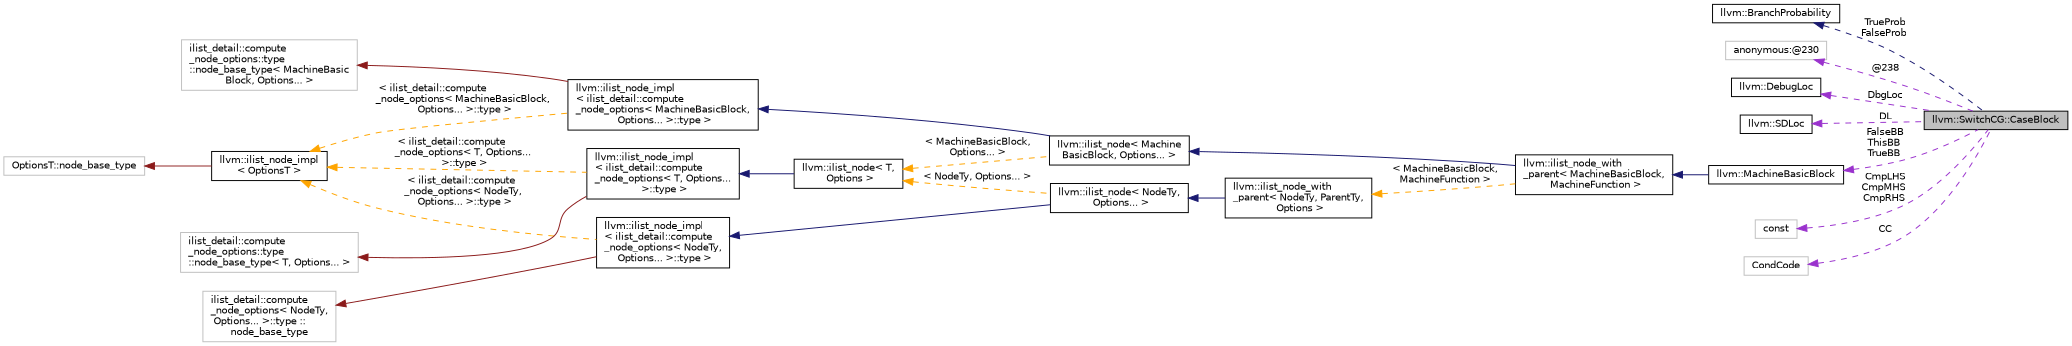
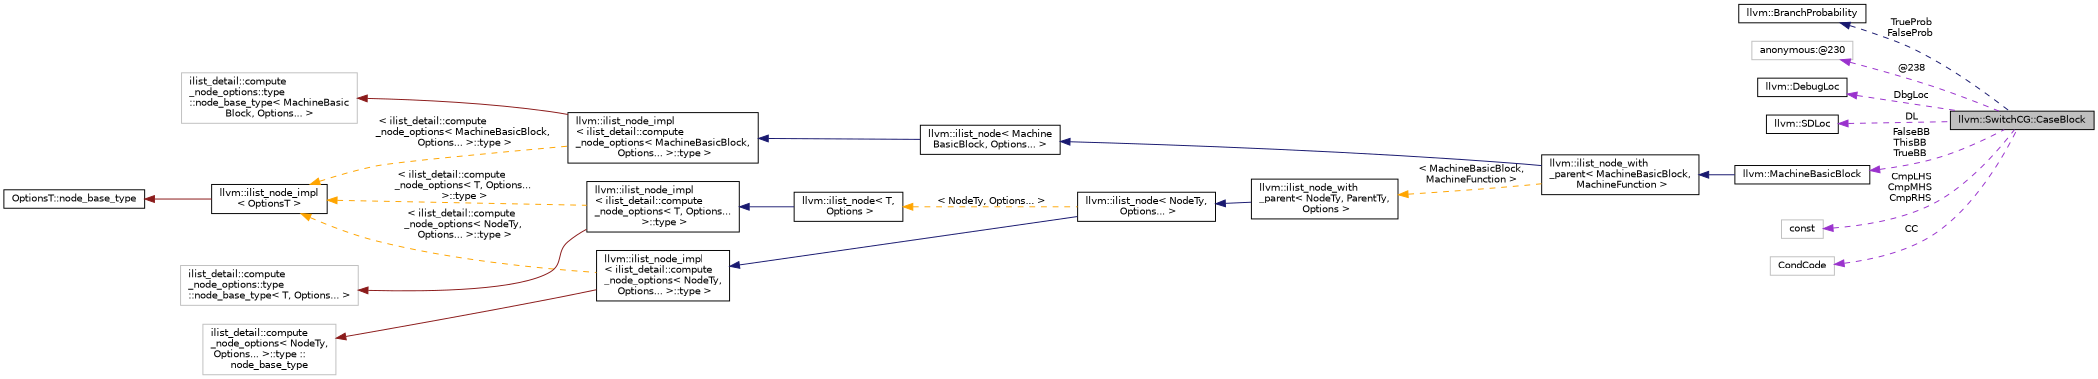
(981, 162) -> none
(74, 166) -> (74, 199)
